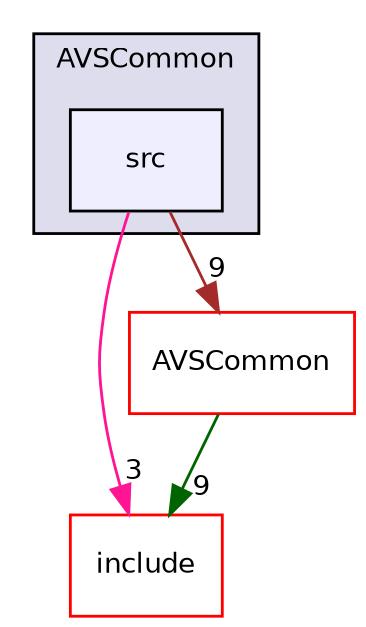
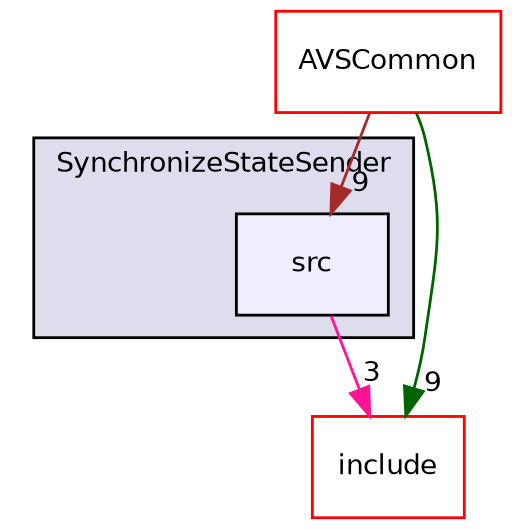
(146, 60) -> (224, 165)
(189, 251) -> (353, 156)
